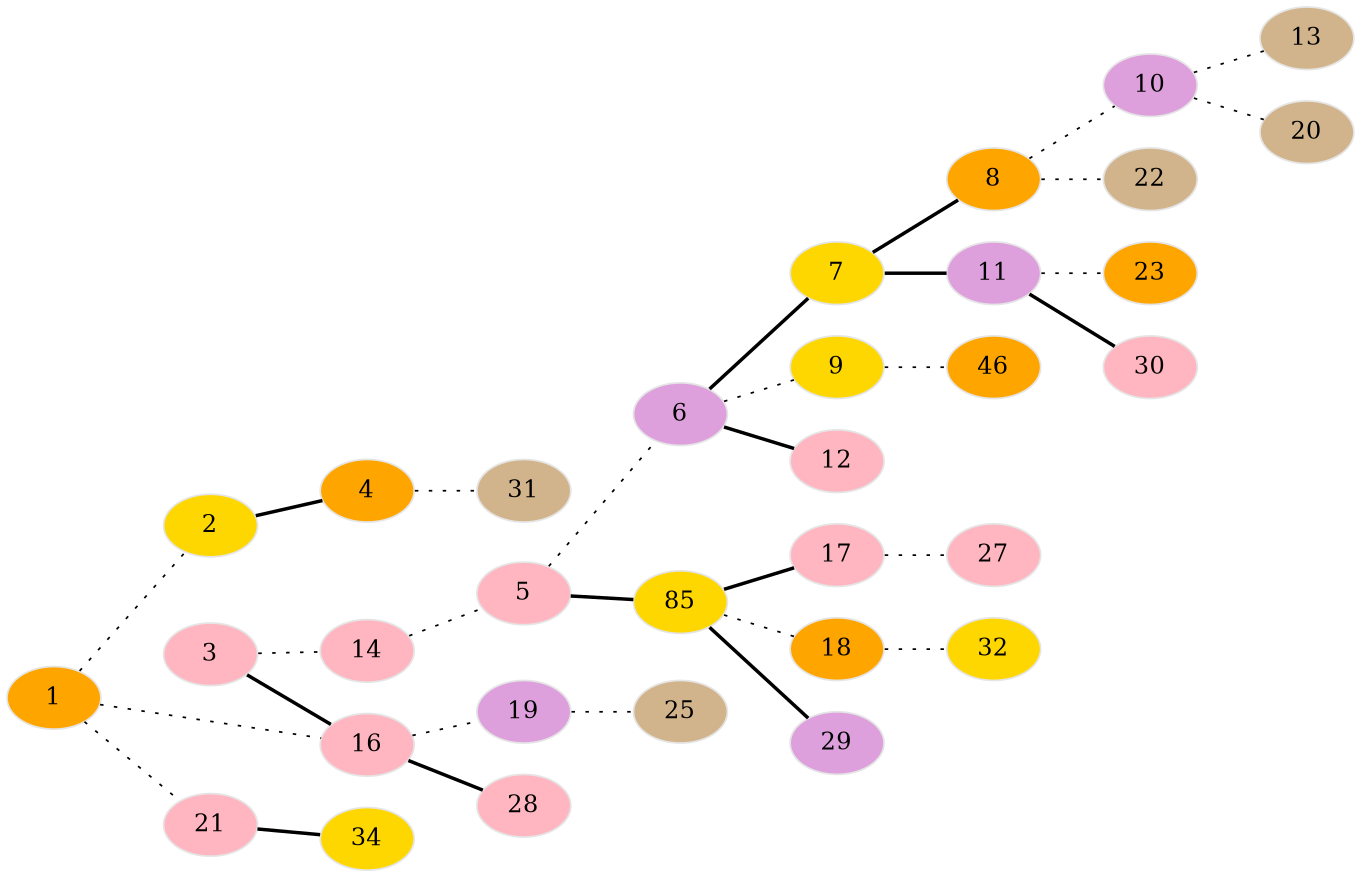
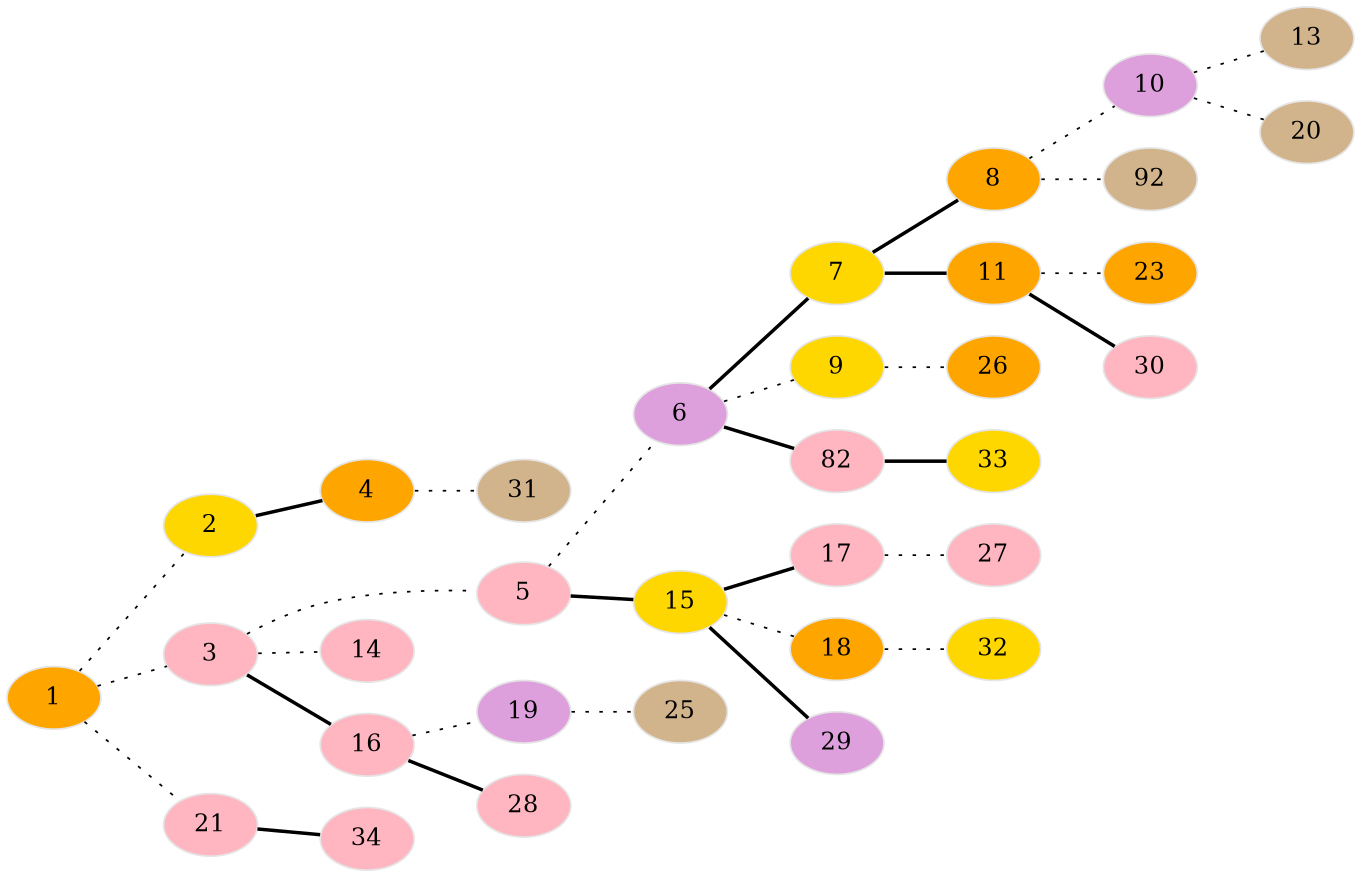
(1150, 179) -> (1150, 179)
(994, 273) -> (994, 273)
(994, 367) -> (994, 367)
(837, 461) -> (837, 461)
none -> (994, 461)
(680, 602) -> (680, 602)
(446, 622) -> (358, 597)
(211, 721) -> (132, 676)
(367, 839) -> (367, 839)
